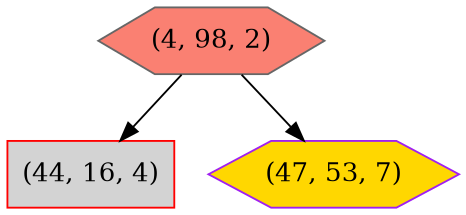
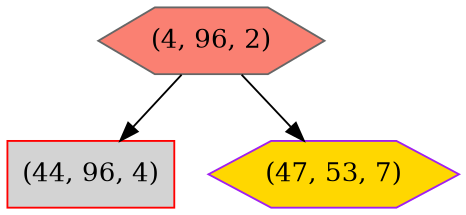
(211, 41) -> (211, 41)
(91, 174) -> (91, 174)
